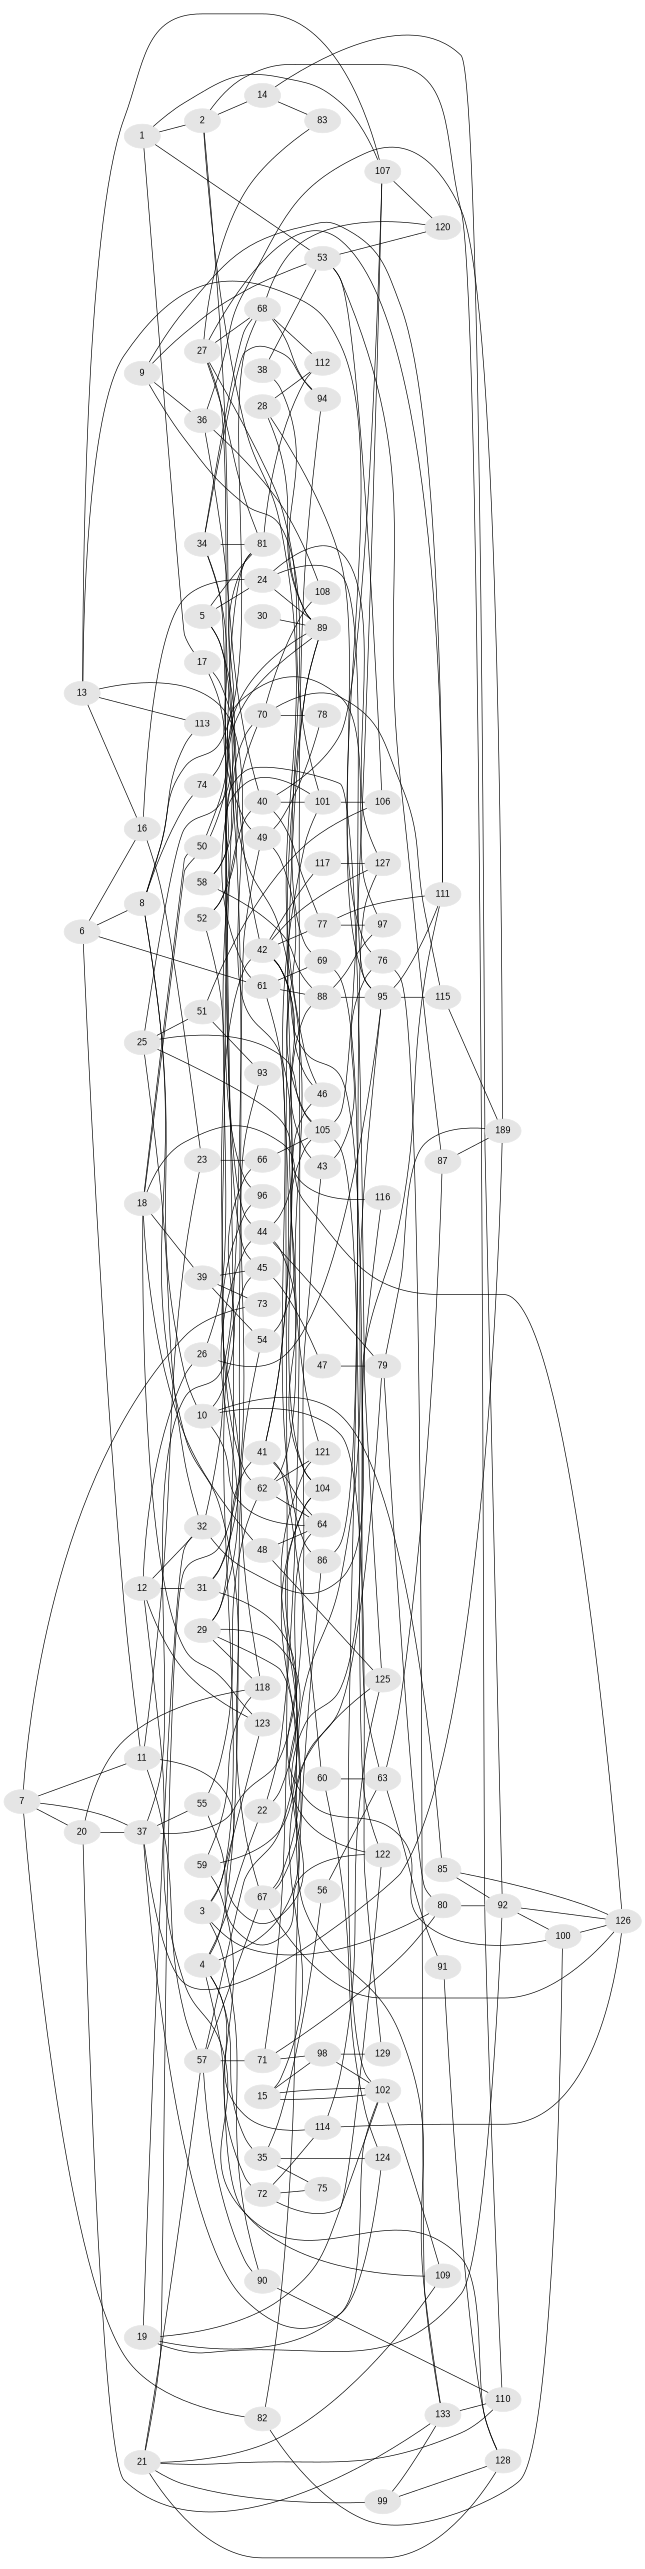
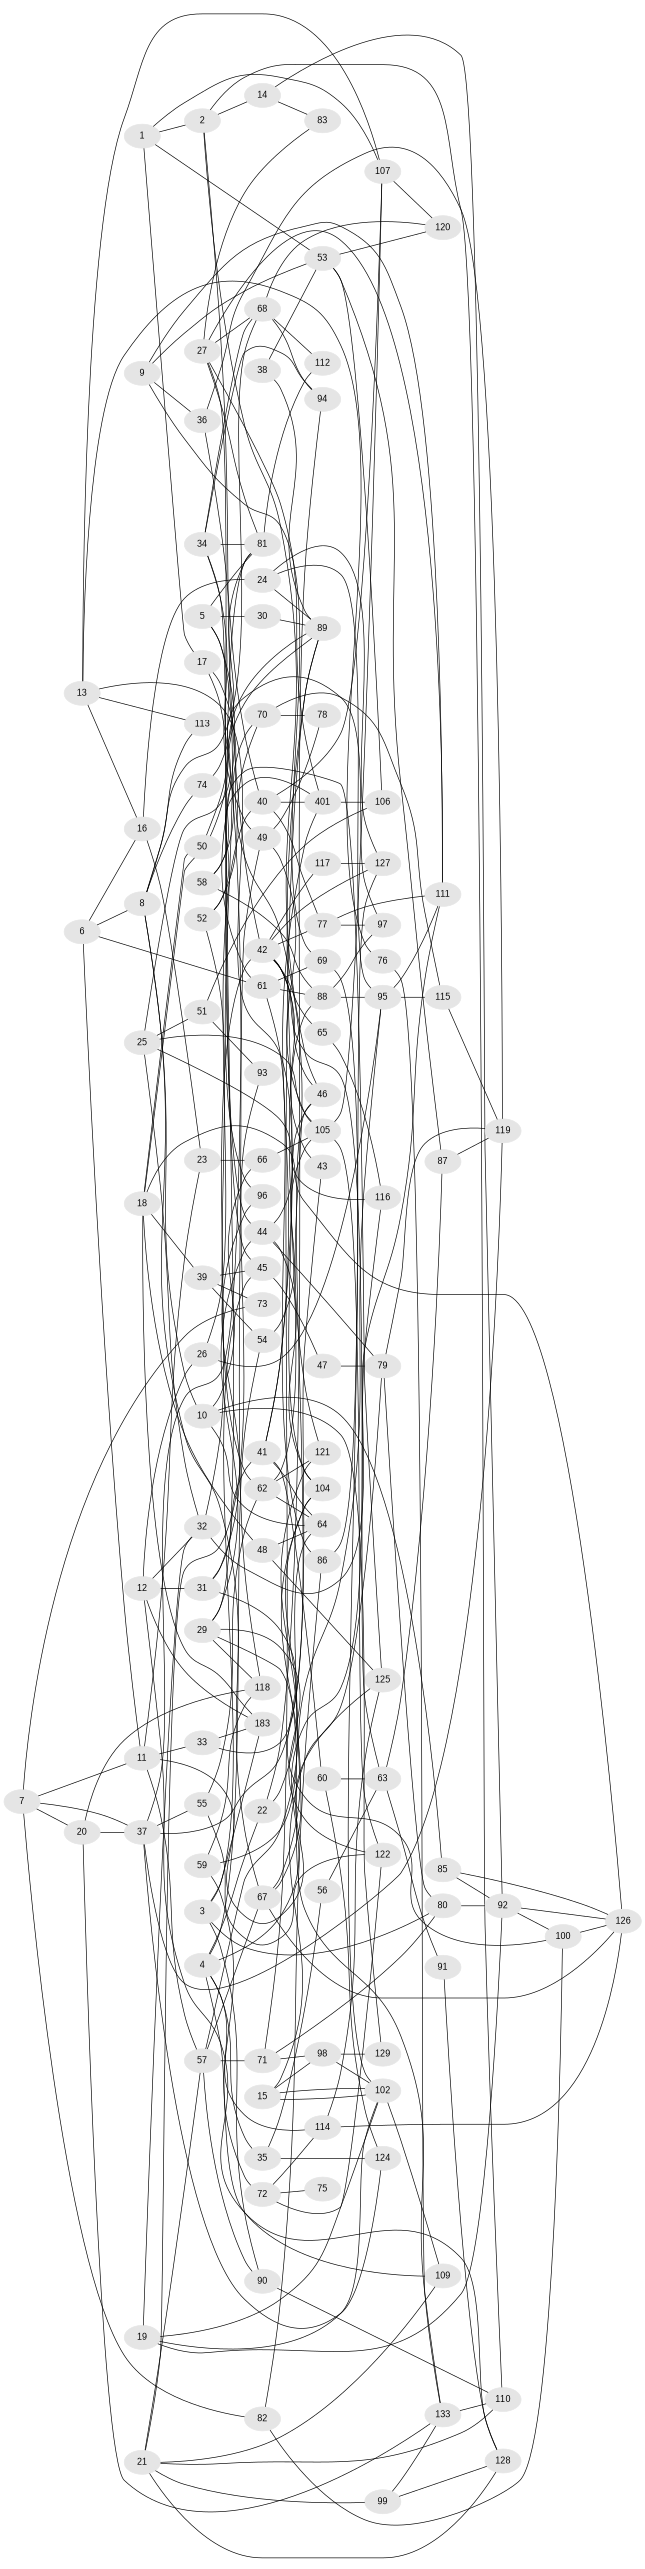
(263, 407) -> none
(323, 592) -> none
(233, 598) -> (233, 616)
(323, 802) -> (323, 802)
none -> (323, 1033)
(353, 1064) -> none
(503, 1131) -> (503, 1131)
(263, 1724) -> (263, 1724)
none -> (202, 1743)
(294, 2175) -> none
